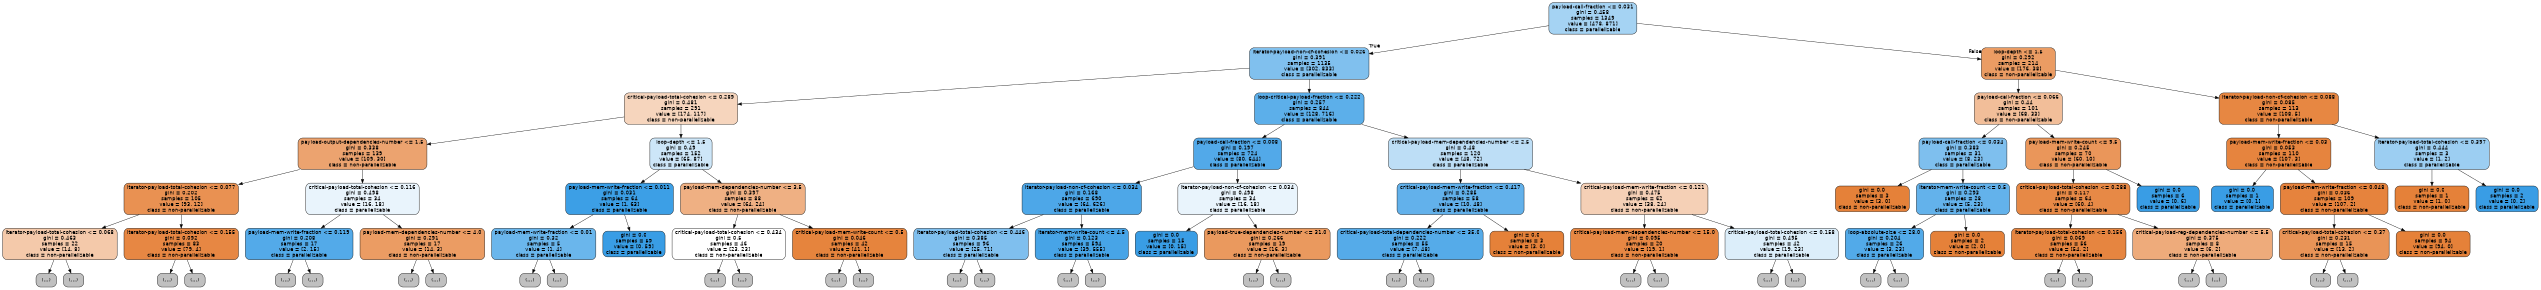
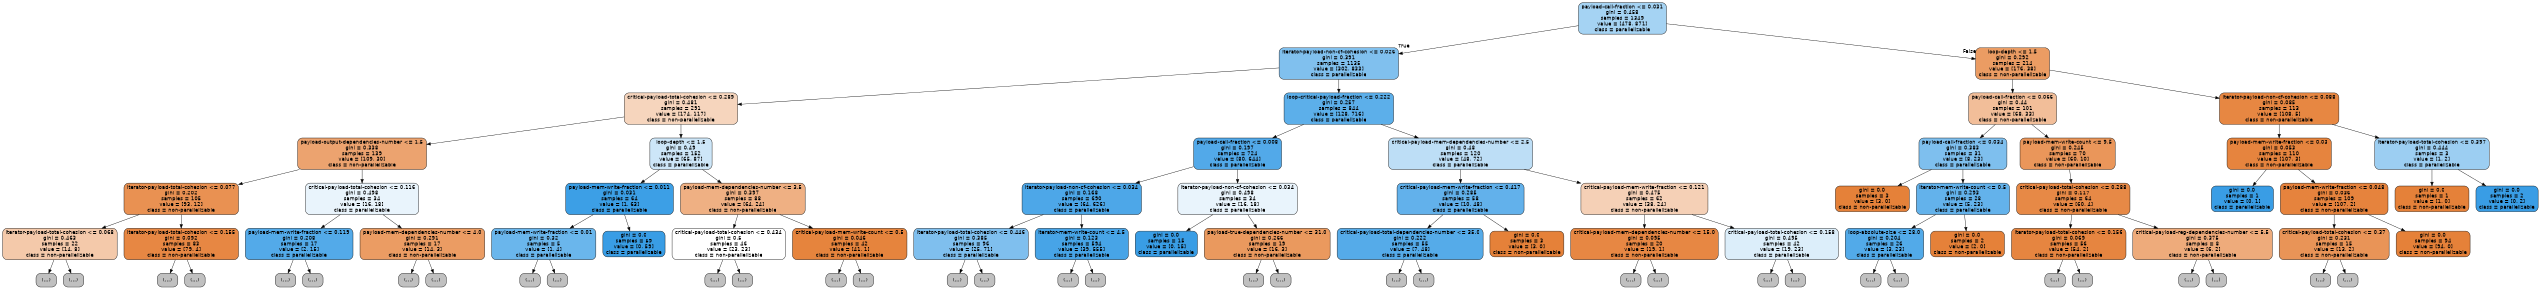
(2168, 199) -> none
